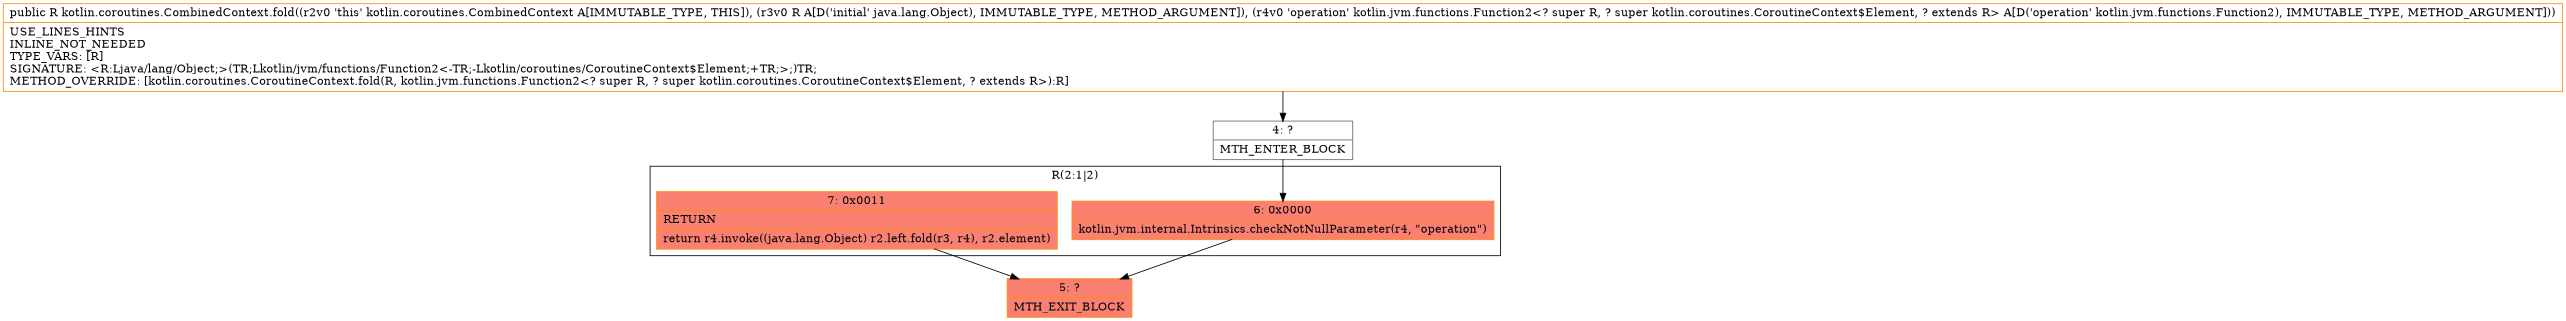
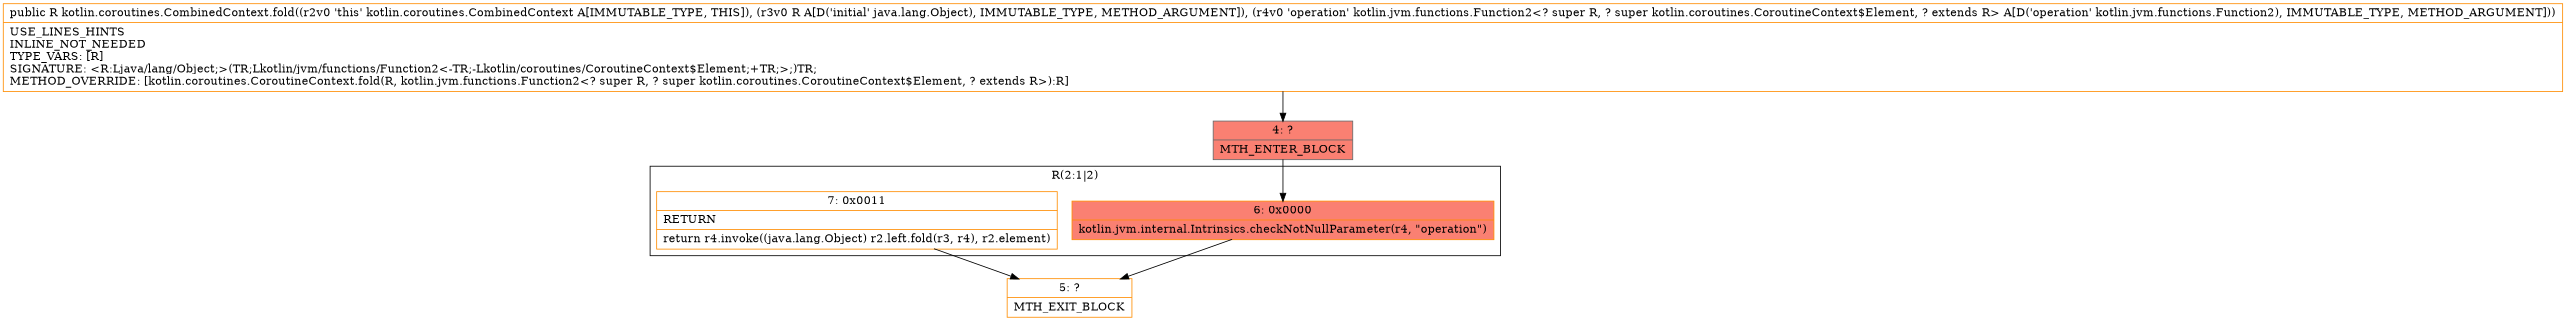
(1283, 140) -> (1283, 140)
(857, 220) -> (857, 220)
(1070, 298) -> (1070, 298)
